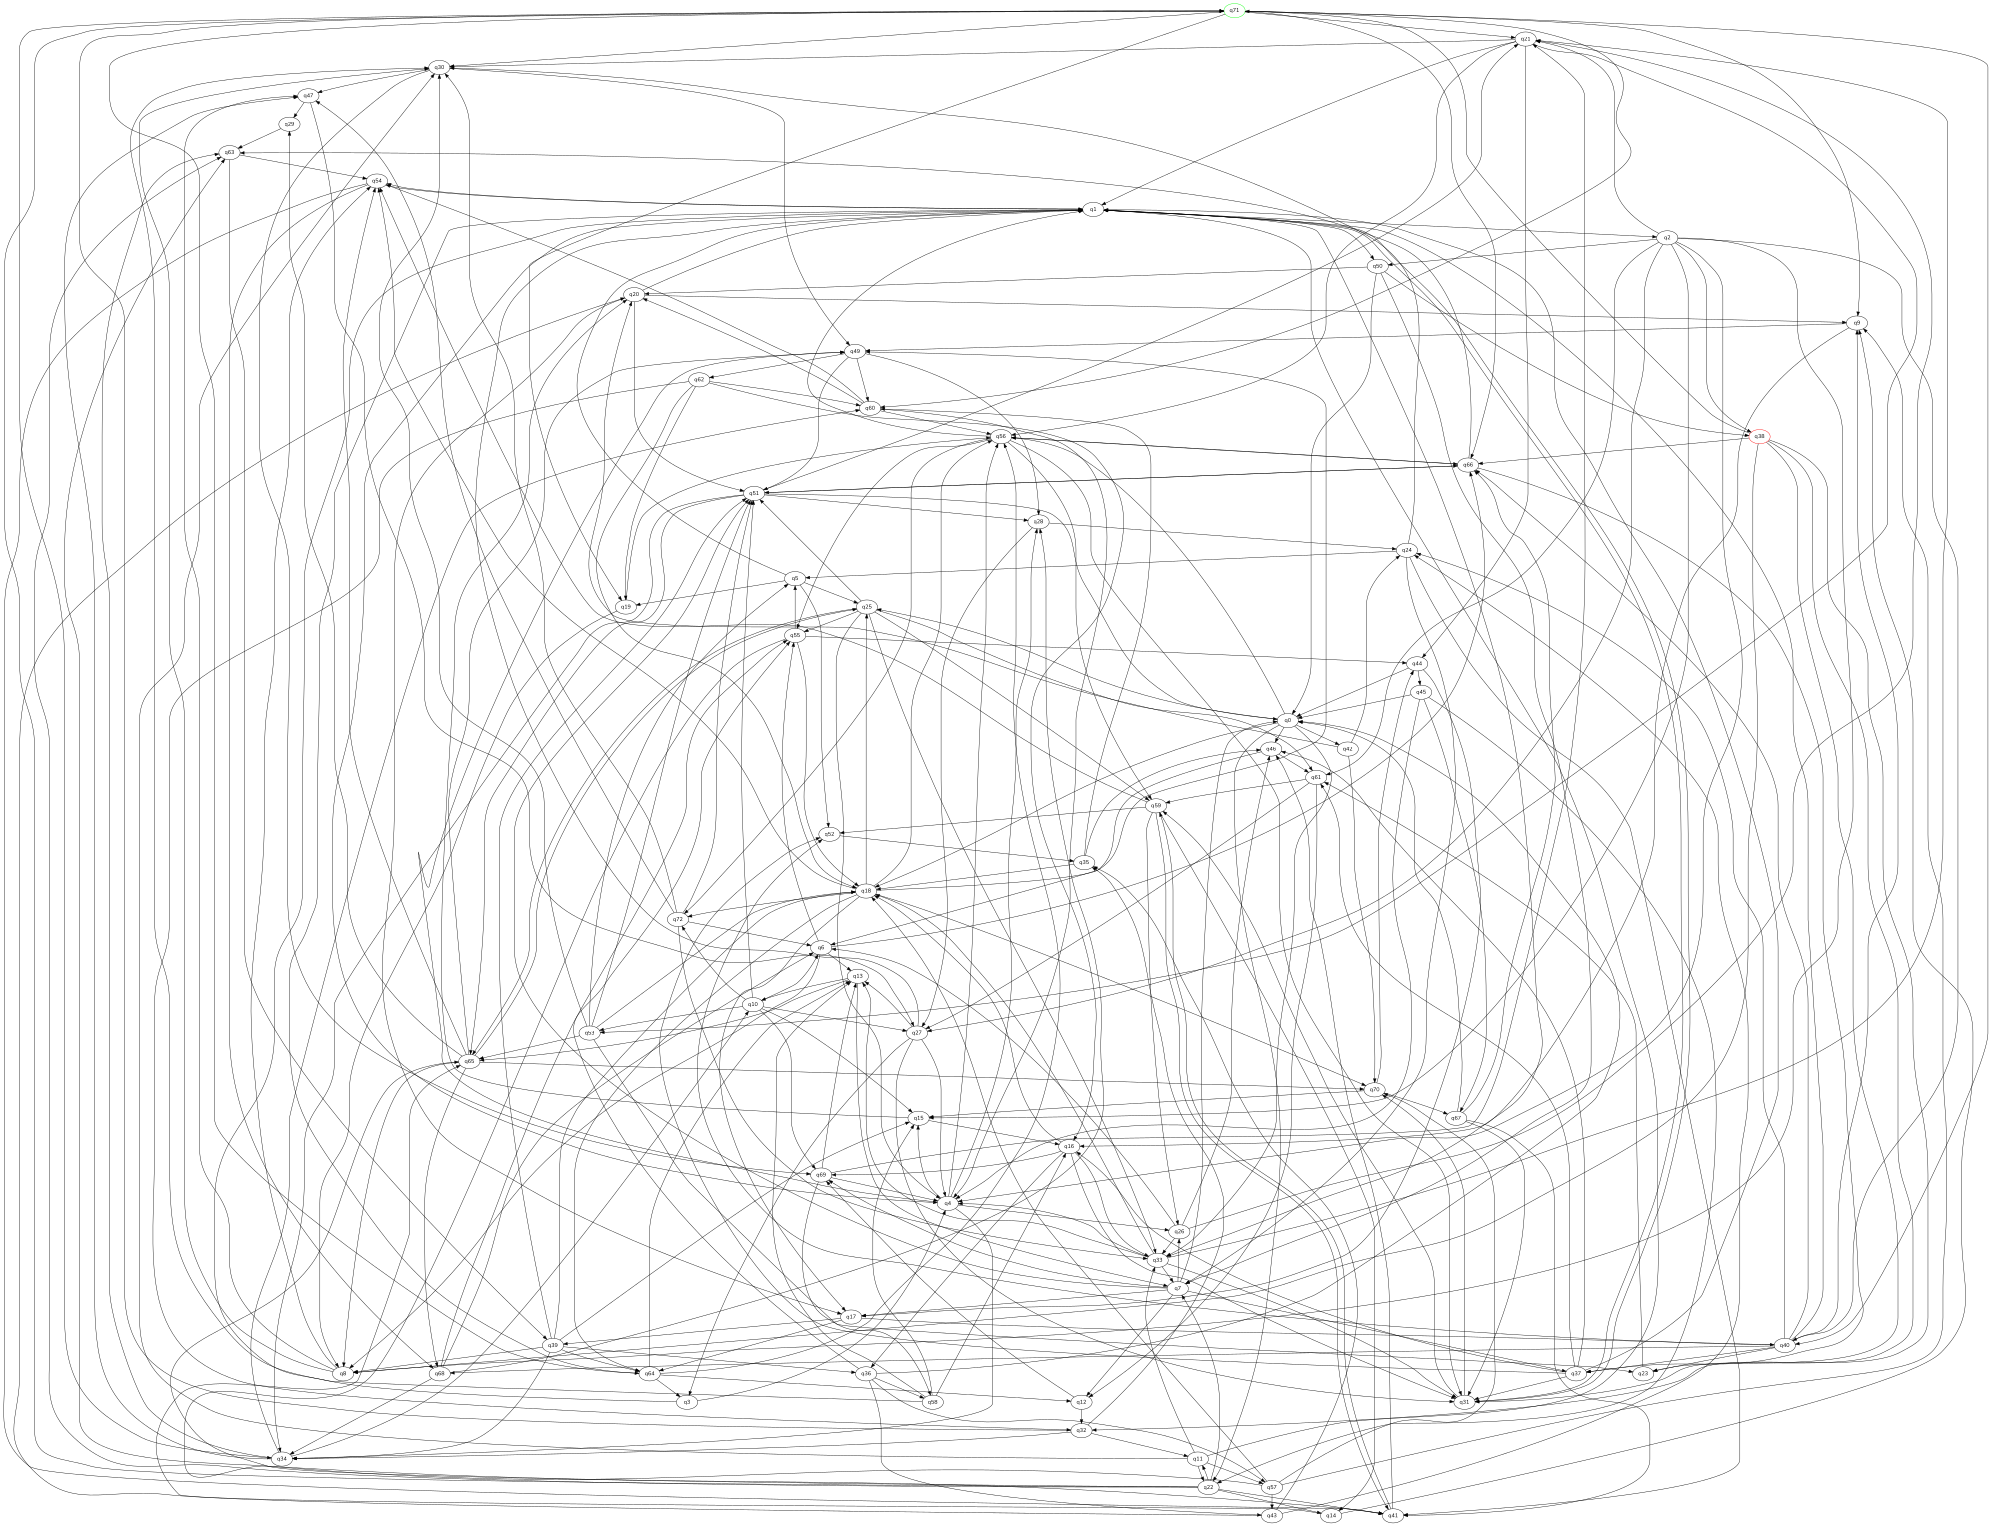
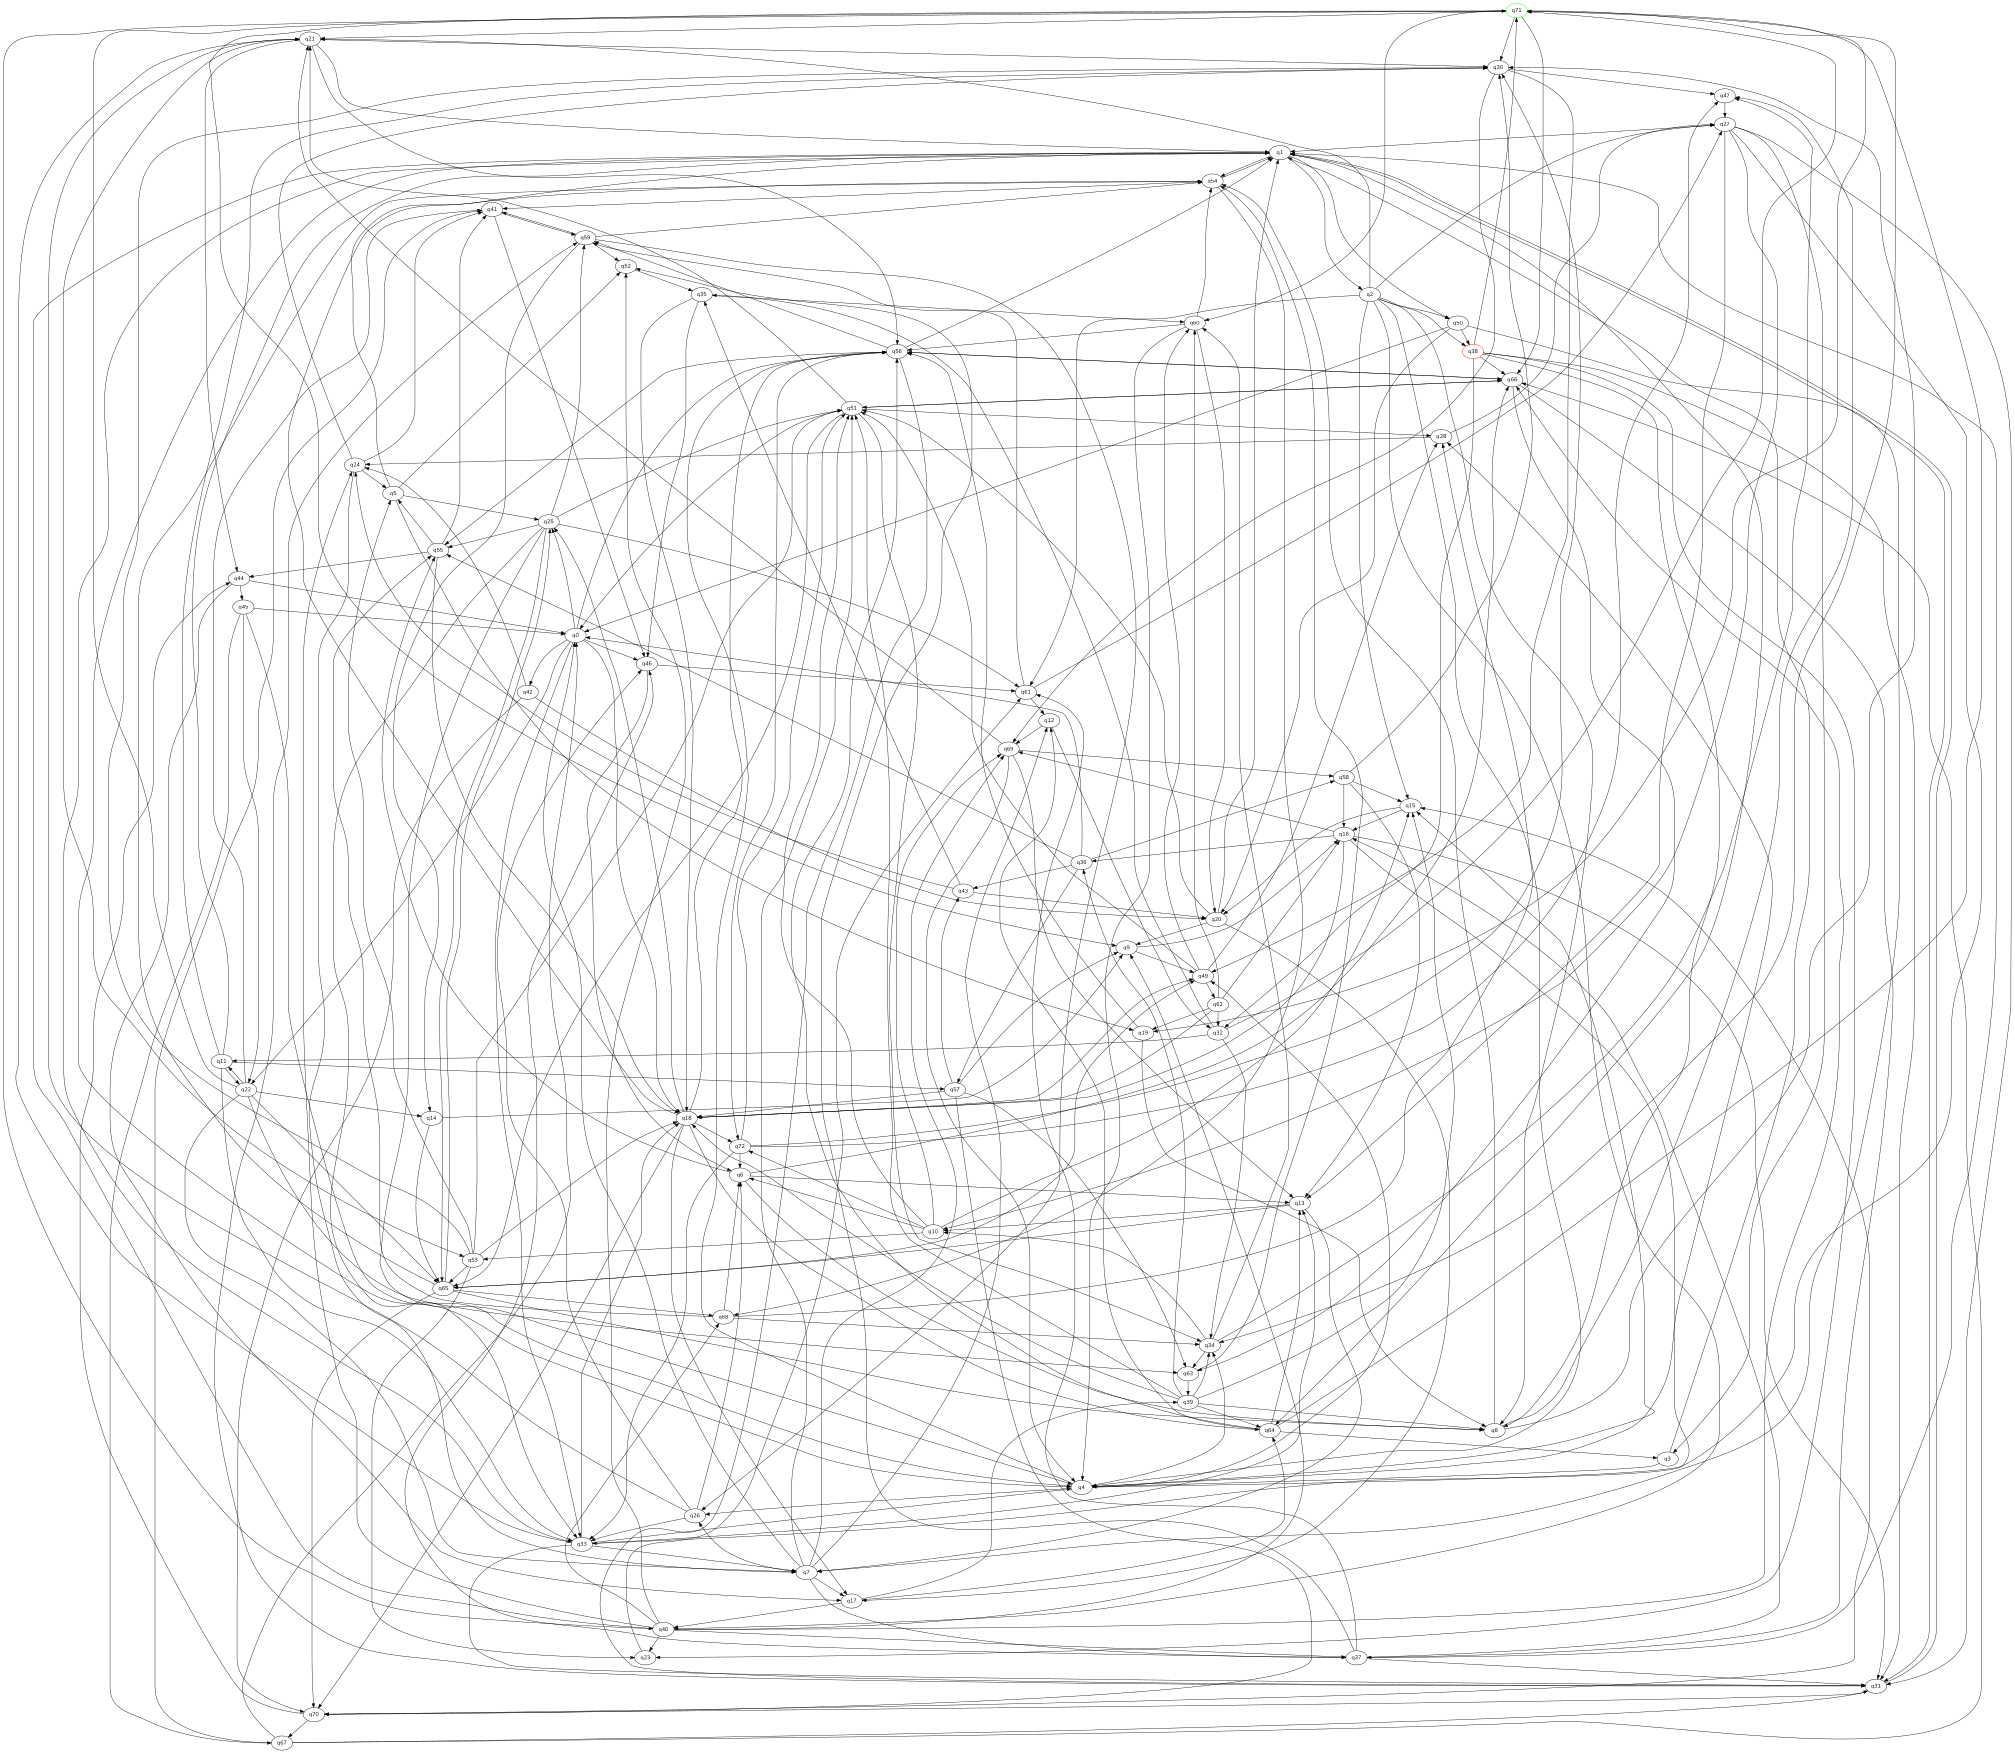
(289, 124) -> none
(823, 1017) -> (1651, 891)
